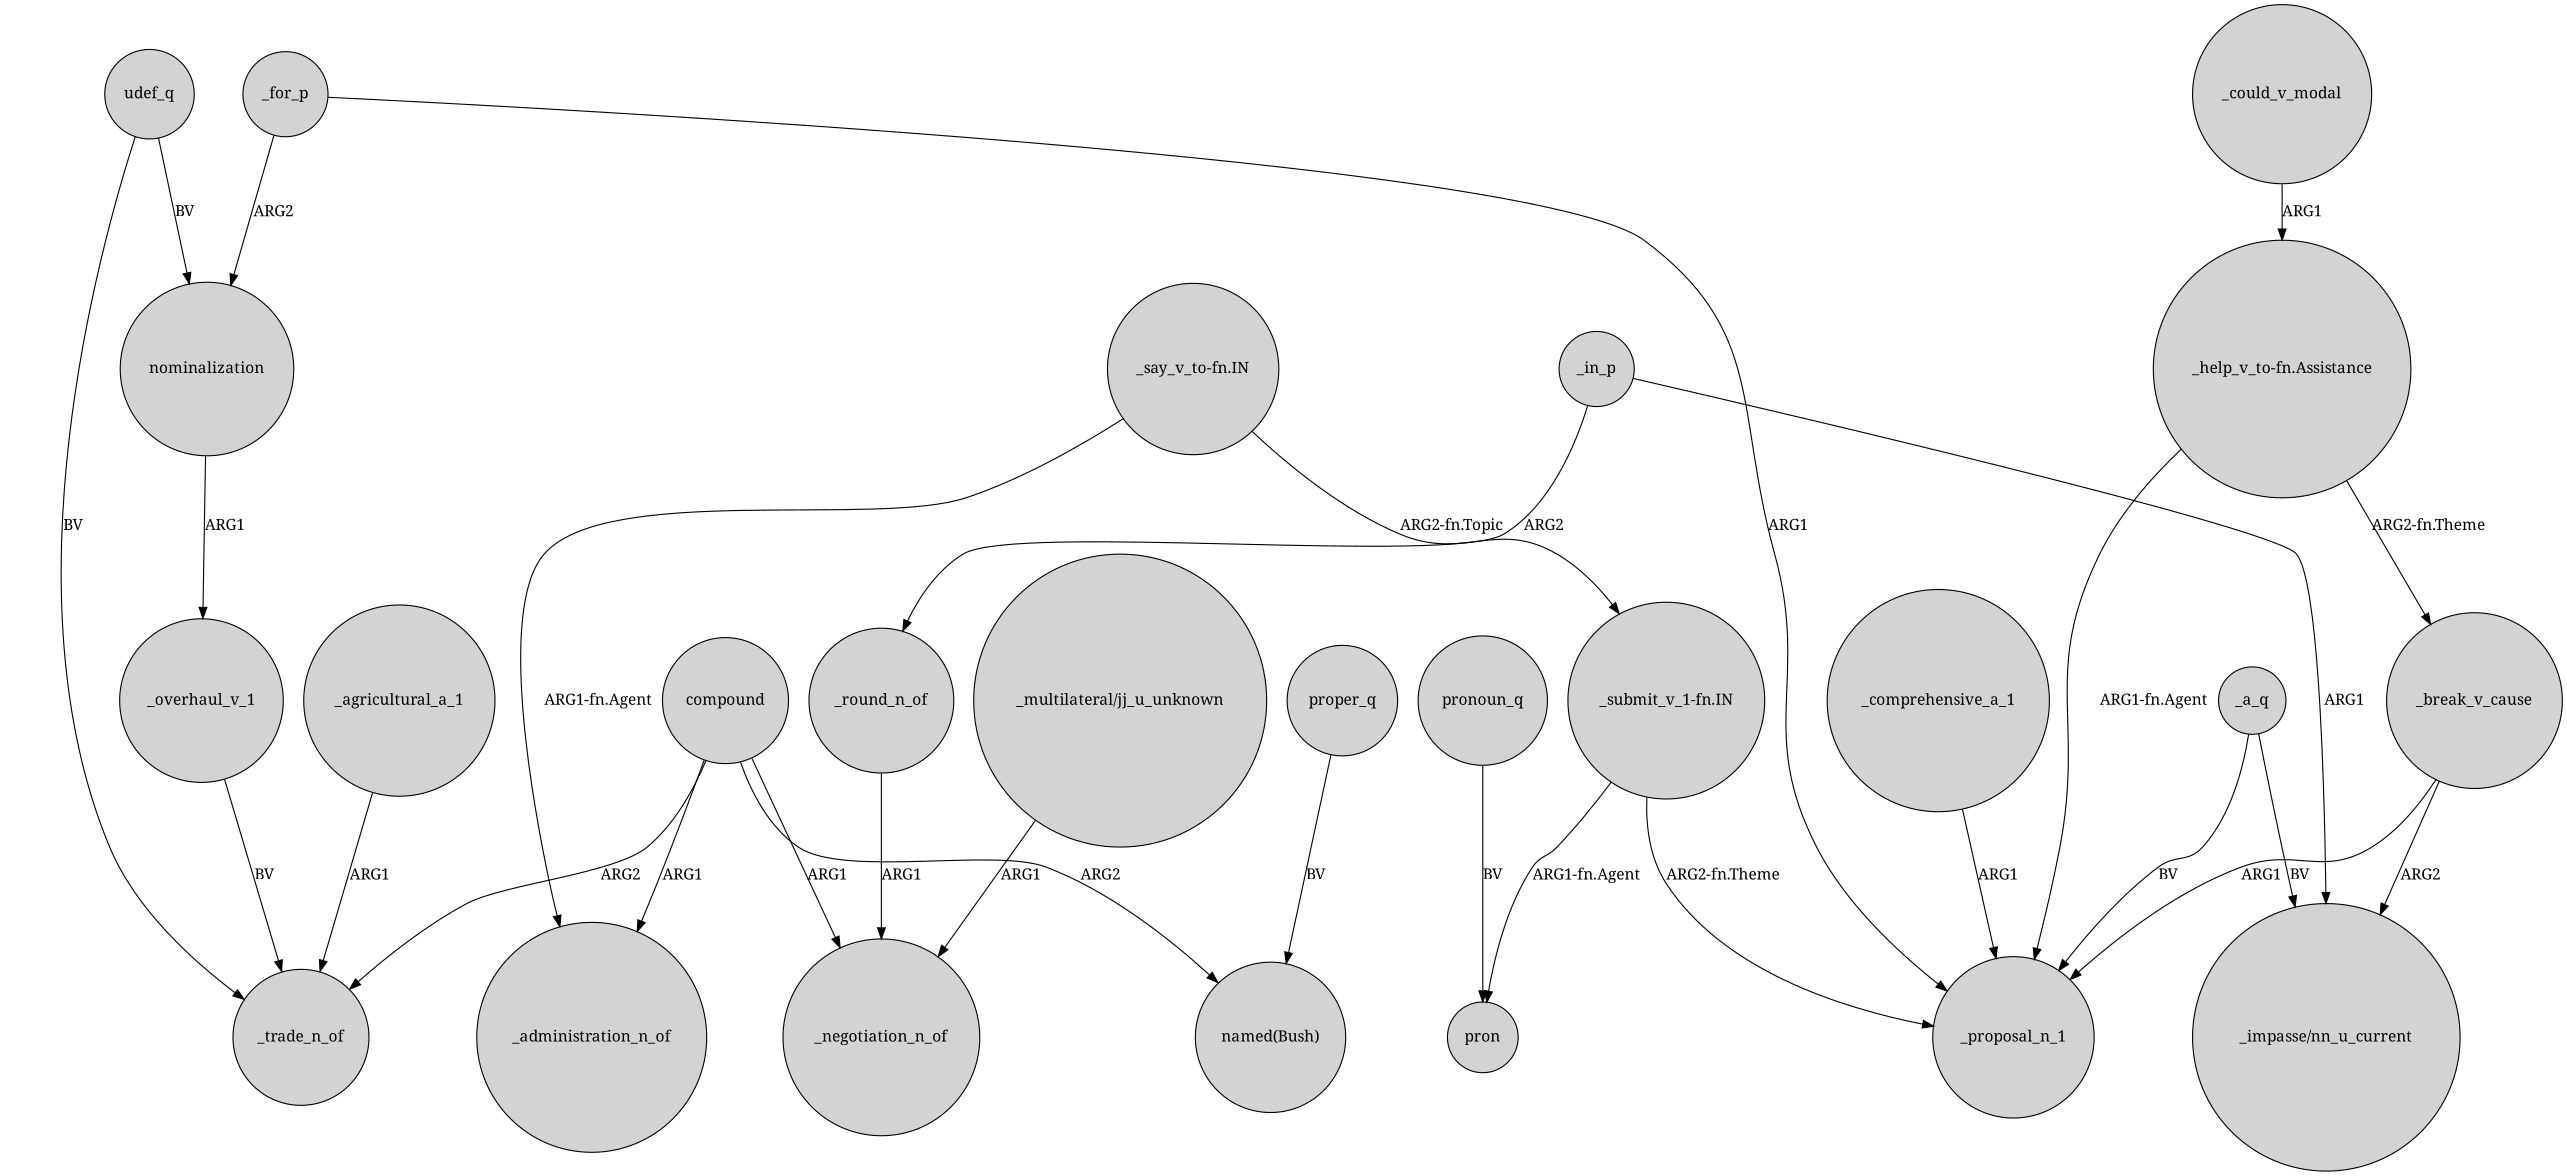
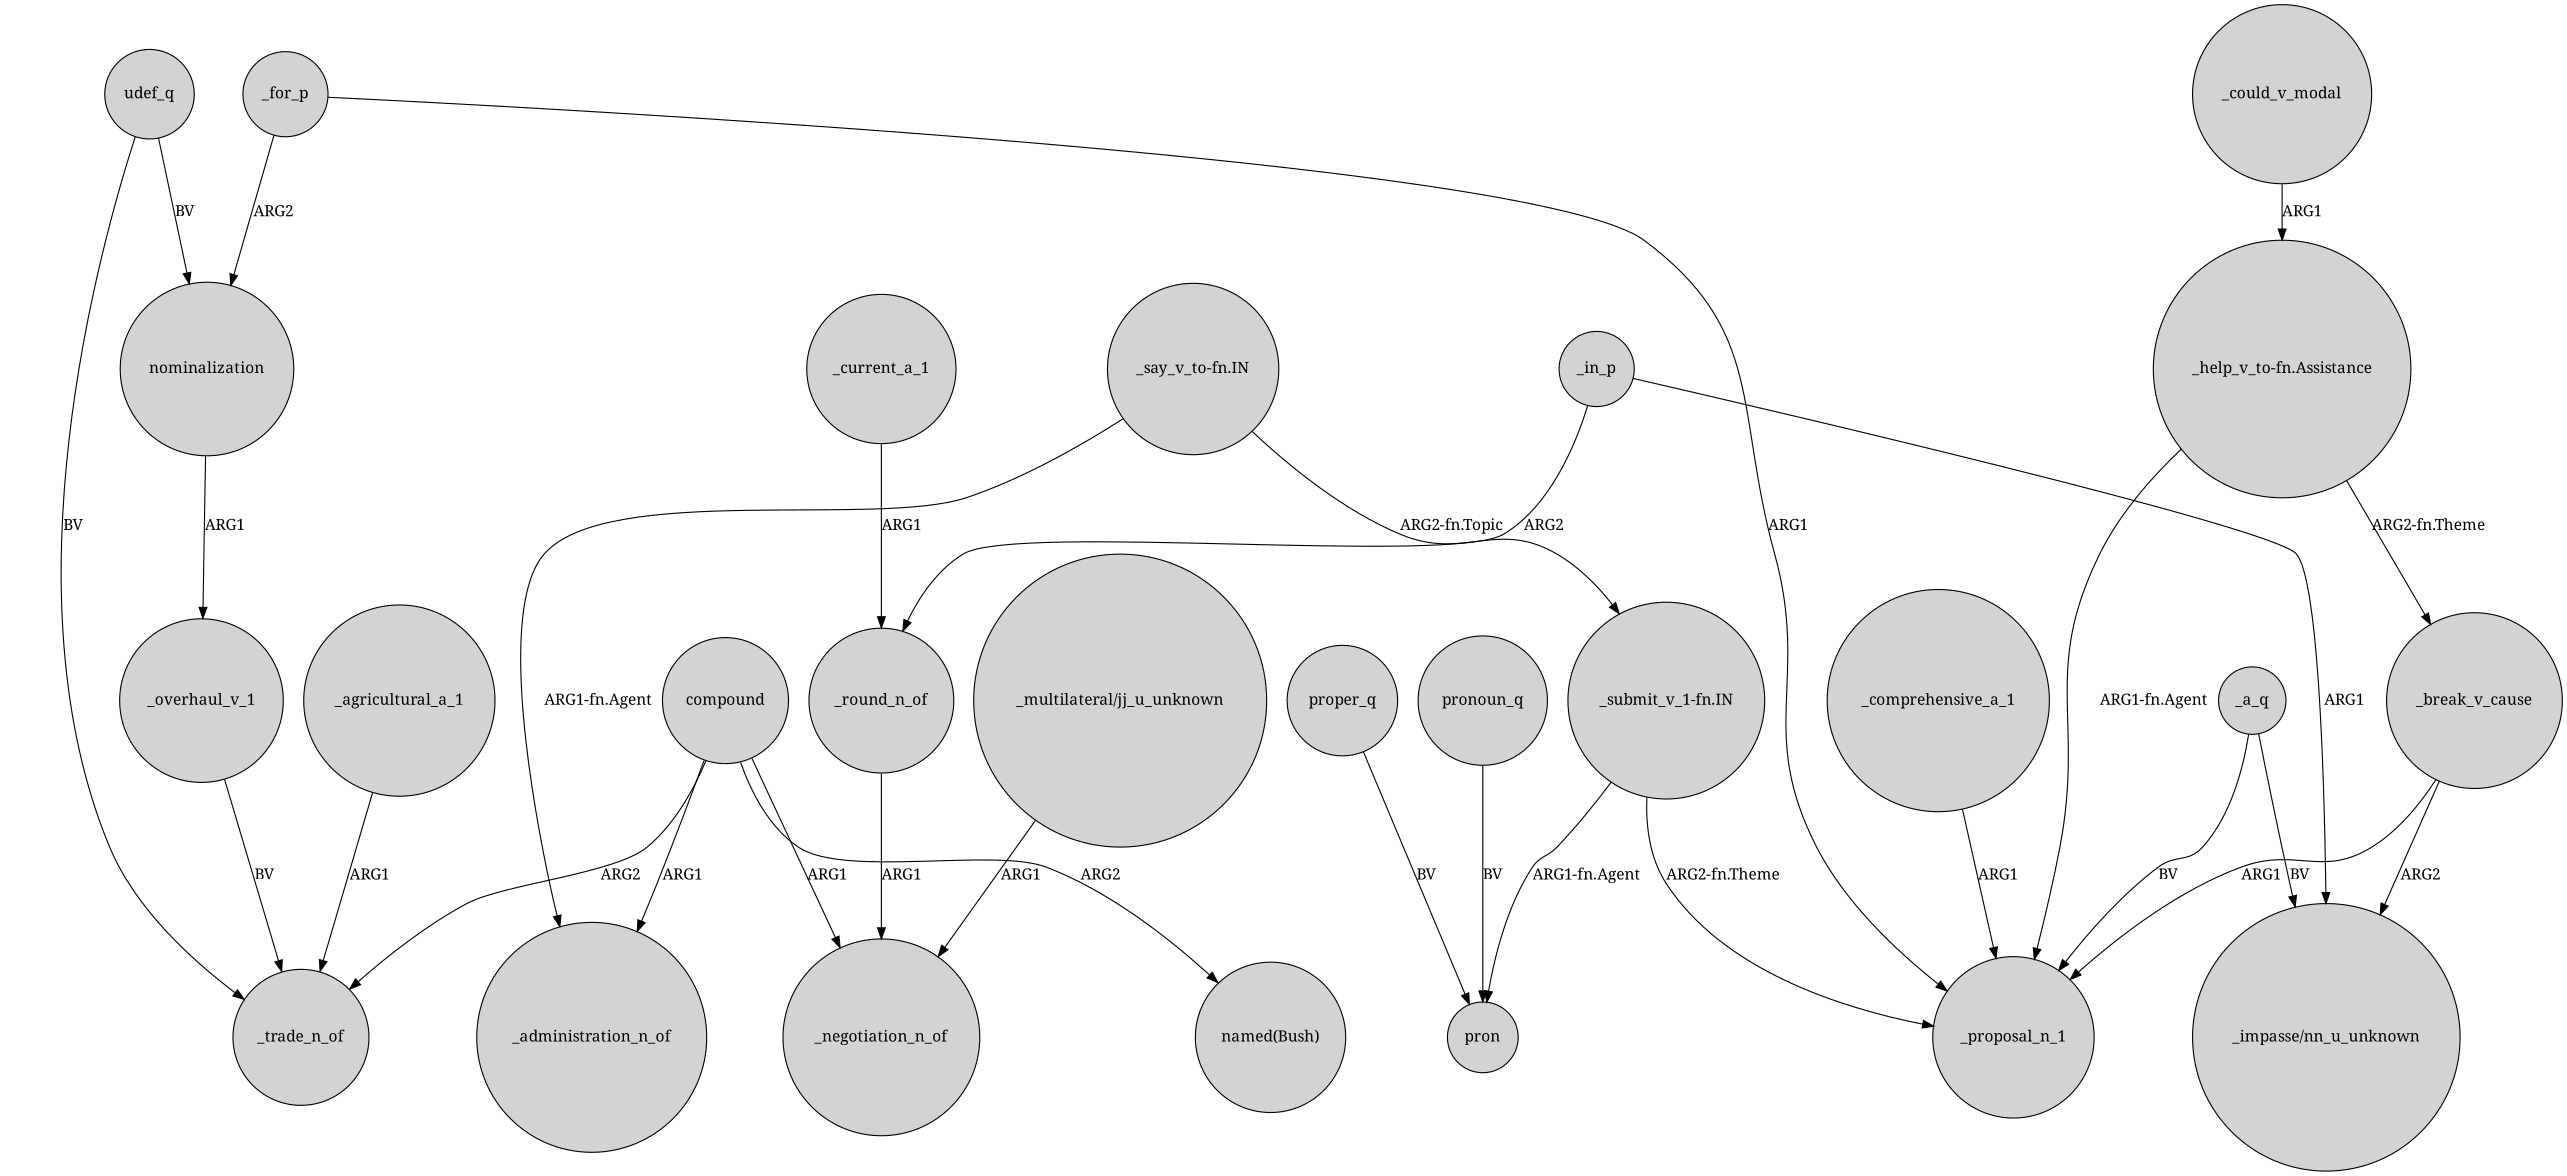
none -> (881, 369)
(1310, 854) -> (1414, 873)
(2326, 1037) -> (2326, 1037)
